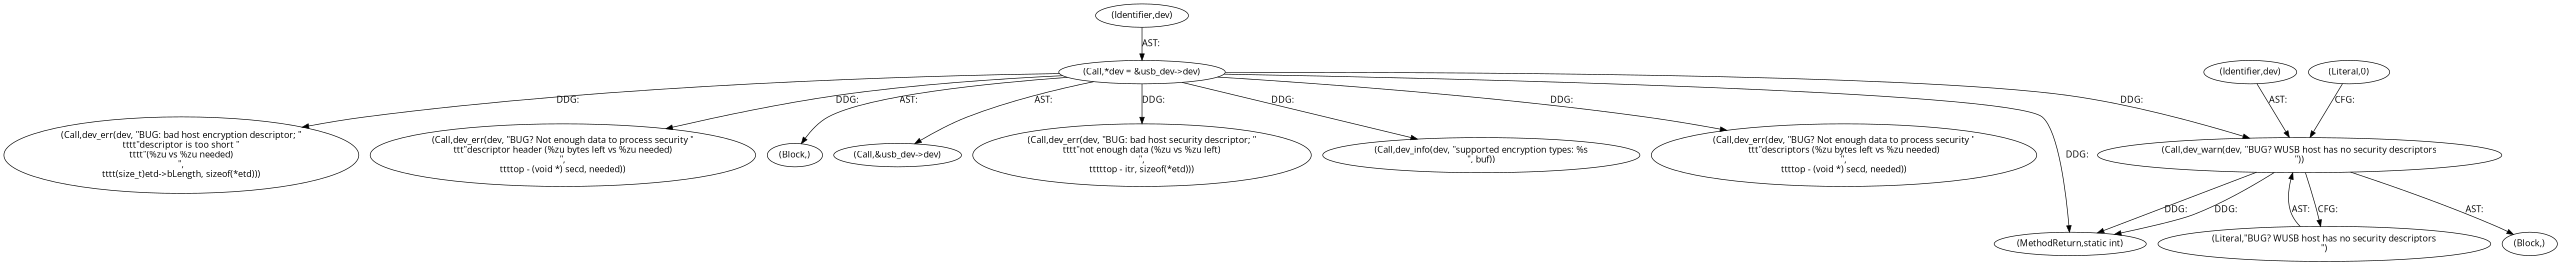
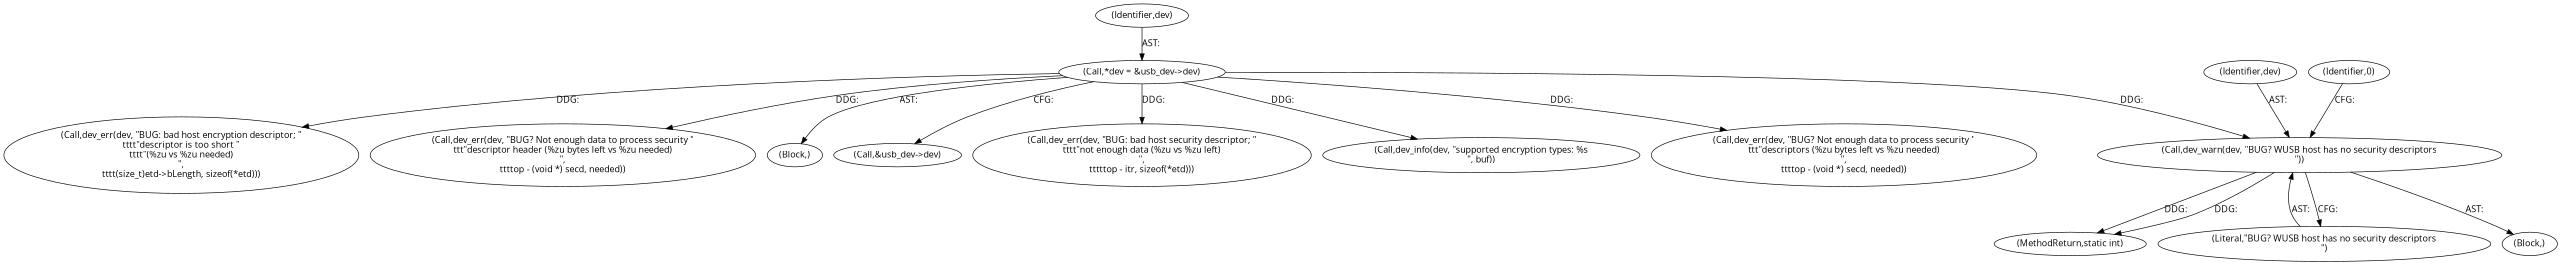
(2349, 72) -> (2349, 72)
(1691, 87) -> none
(1045, 100) -> (1045, 100)
